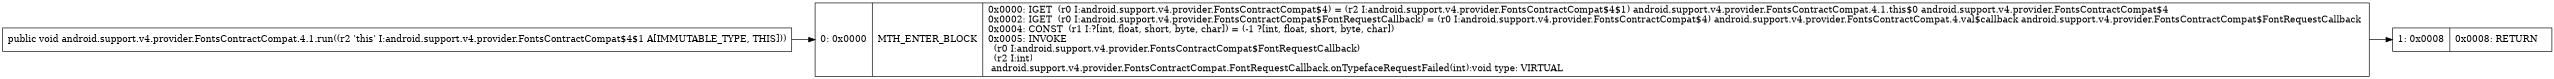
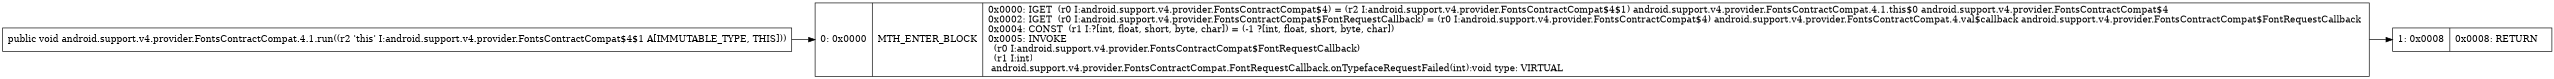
(1011, 59) -> (1011, 59)
